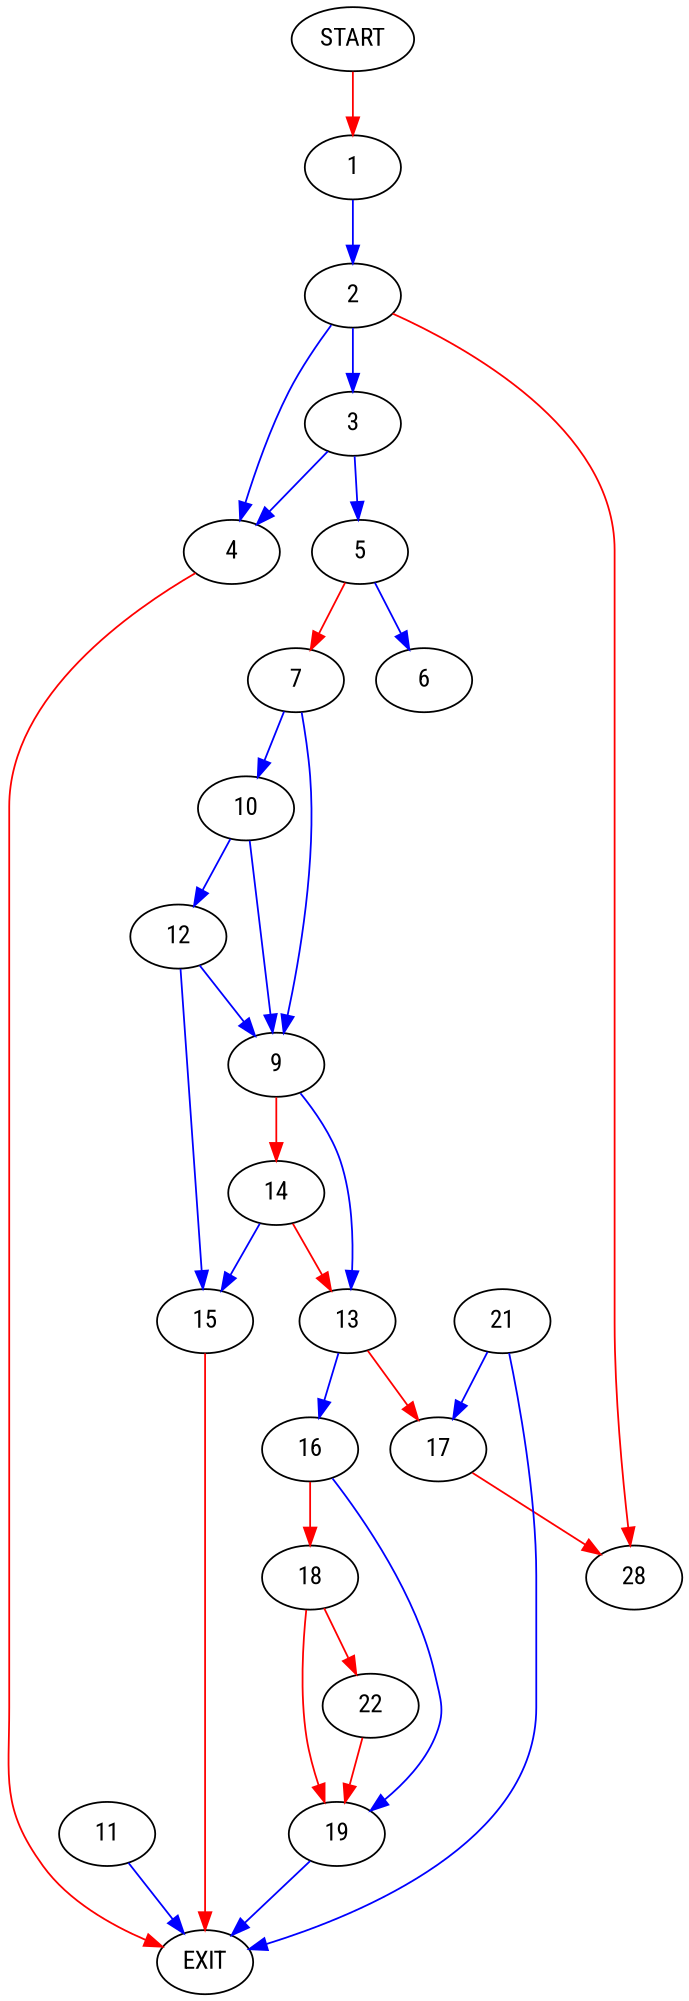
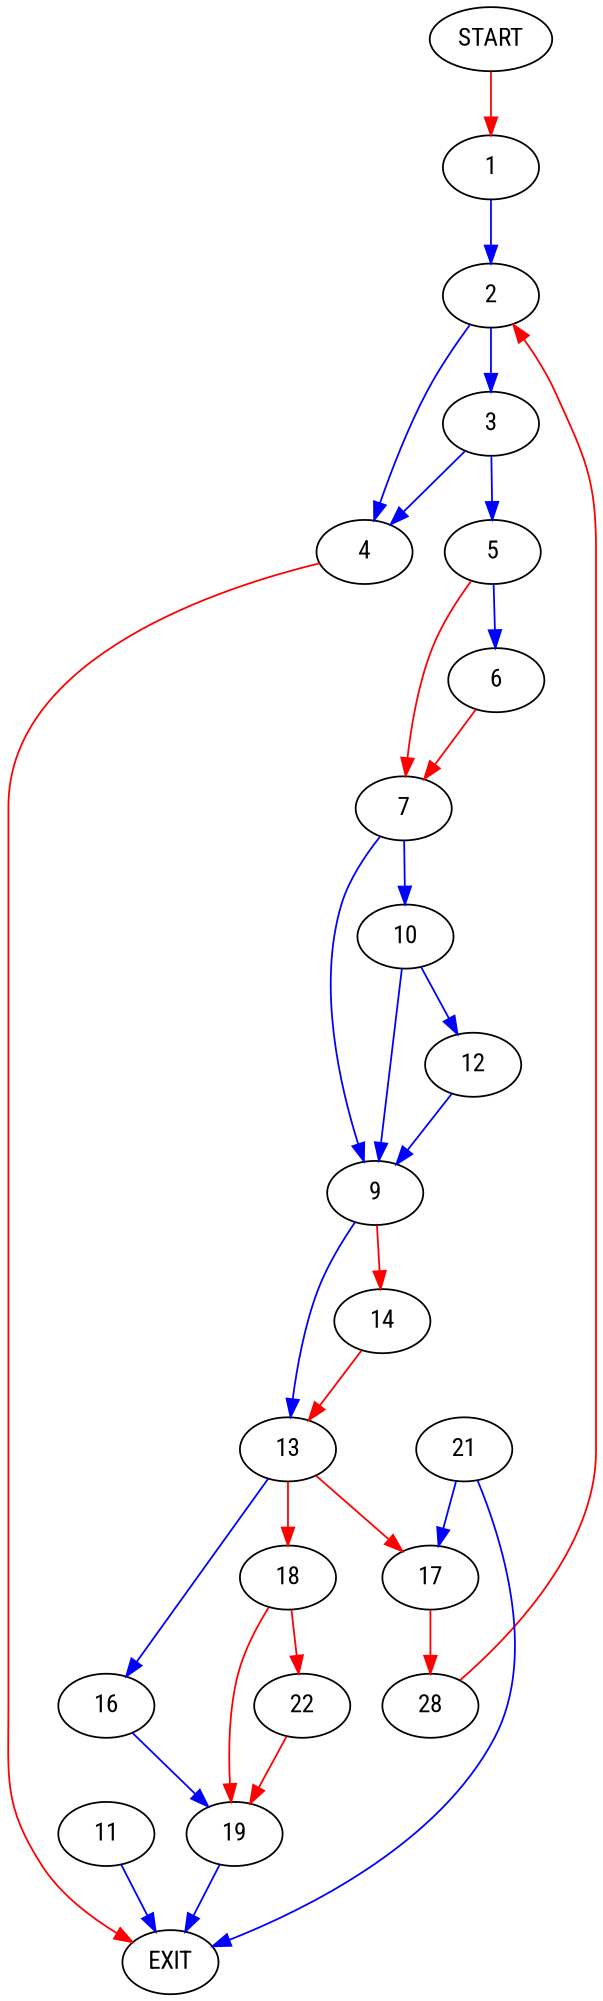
none -> (455, 737)
(615, 869) -> (596, 1024)
(205, 1321) -> none
(310, 1505) -> (288, 1505)
